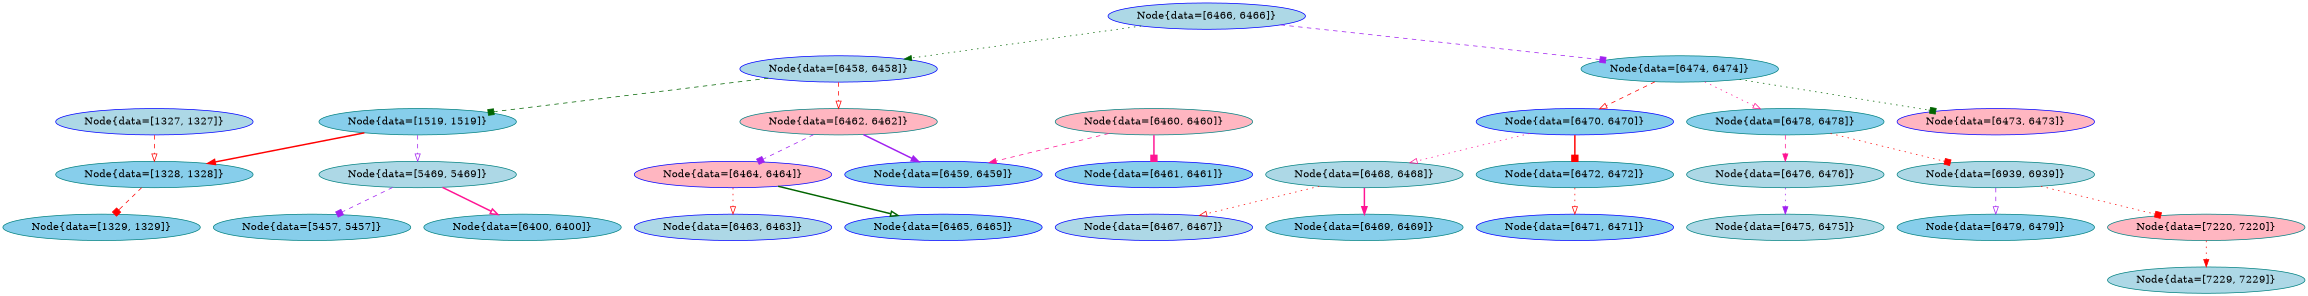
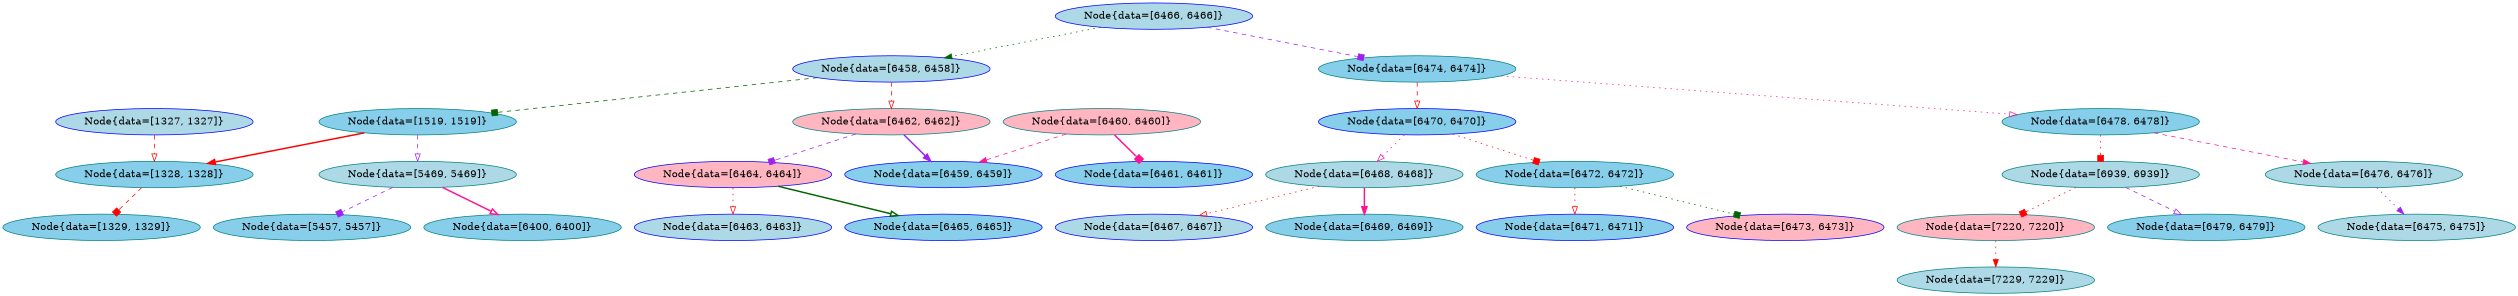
(1834, 95) -> (1676, 200)
(1575, 145) -> (1492, 147)
